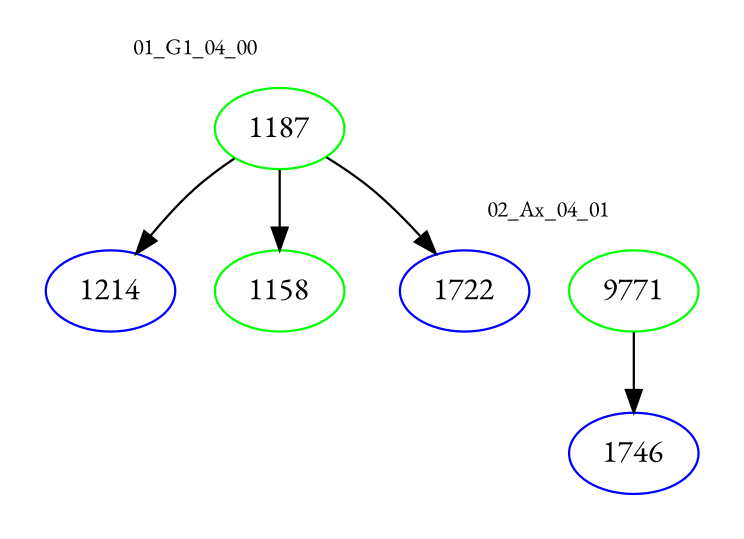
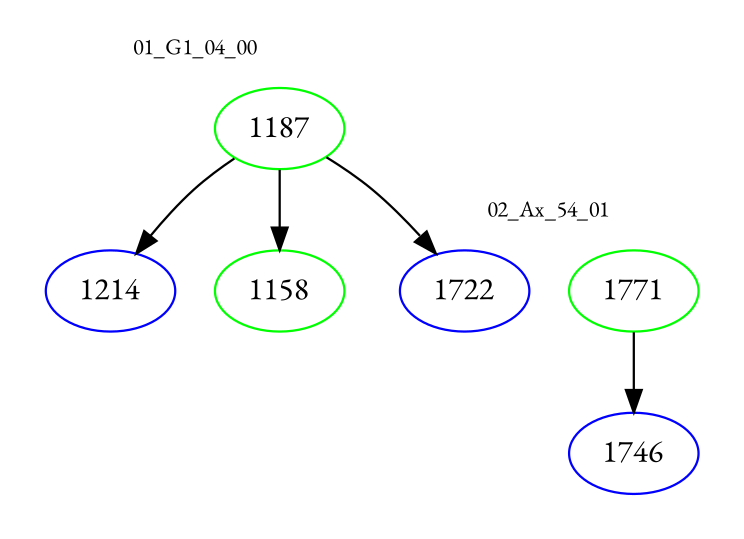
(549, 211) -> (549, 211)
(634, 291) -> (634, 291)
